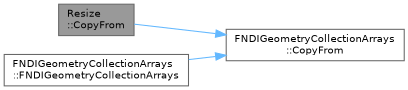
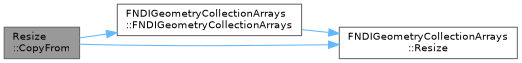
none -> (93, 36)
(315, 45) -> (428, 43)
